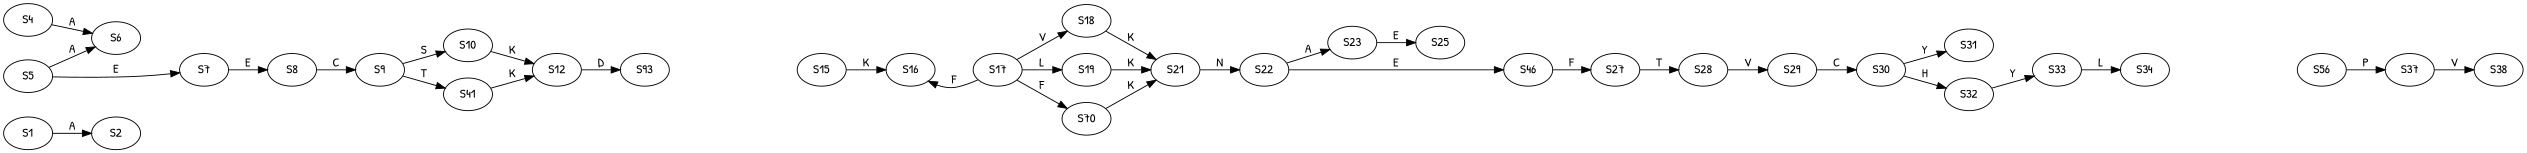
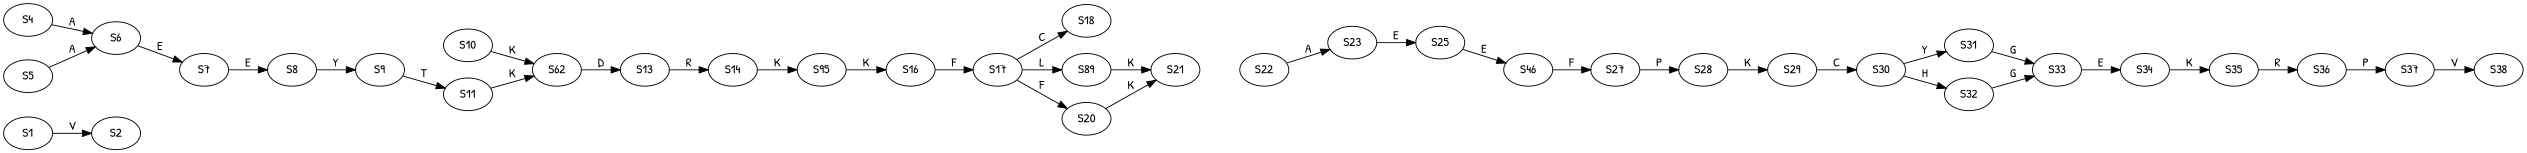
(1042, 38) -> (1042, 38)
(1127, 43) -> none
none -> (2009, 56)
(420, 59) -> none
(336, 63) -> (336, 63)
(1659, 63) -> (1659, 63)
(1748, 63) -> (1748, 63)
(2101, 63) -> (2101, 63)
(557, 70) -> (557, 70)
(645, 70) -> (645, 70)
none -> (733, 70)
(822, 70) -> (822, 70)
(1087, 70) -> (1087, 70)
(1215, 70) -> none
(1392, 70) -> (1480, 55)
none -> (2234, 70)
(2322, 70) -> (2322, 70)
(2013, 74) -> (2013, 74)
(112, 77) -> (156, 52)
(958, 87) -> (950, 70)
(468, 94) -> (468, 94)
(1087, 119) -> (1087, 119)
(72, 127) -> (72, 127)
